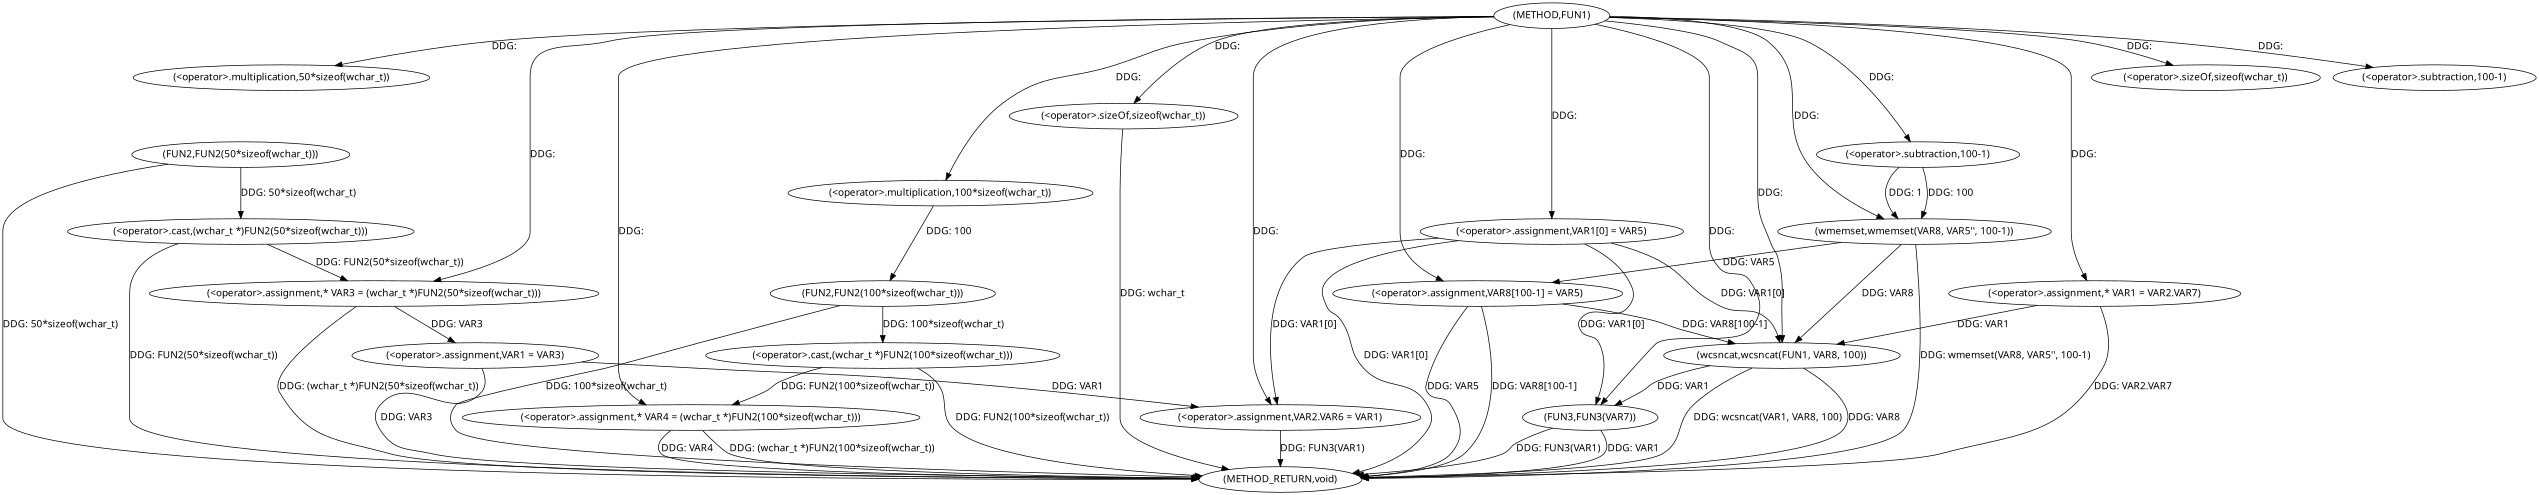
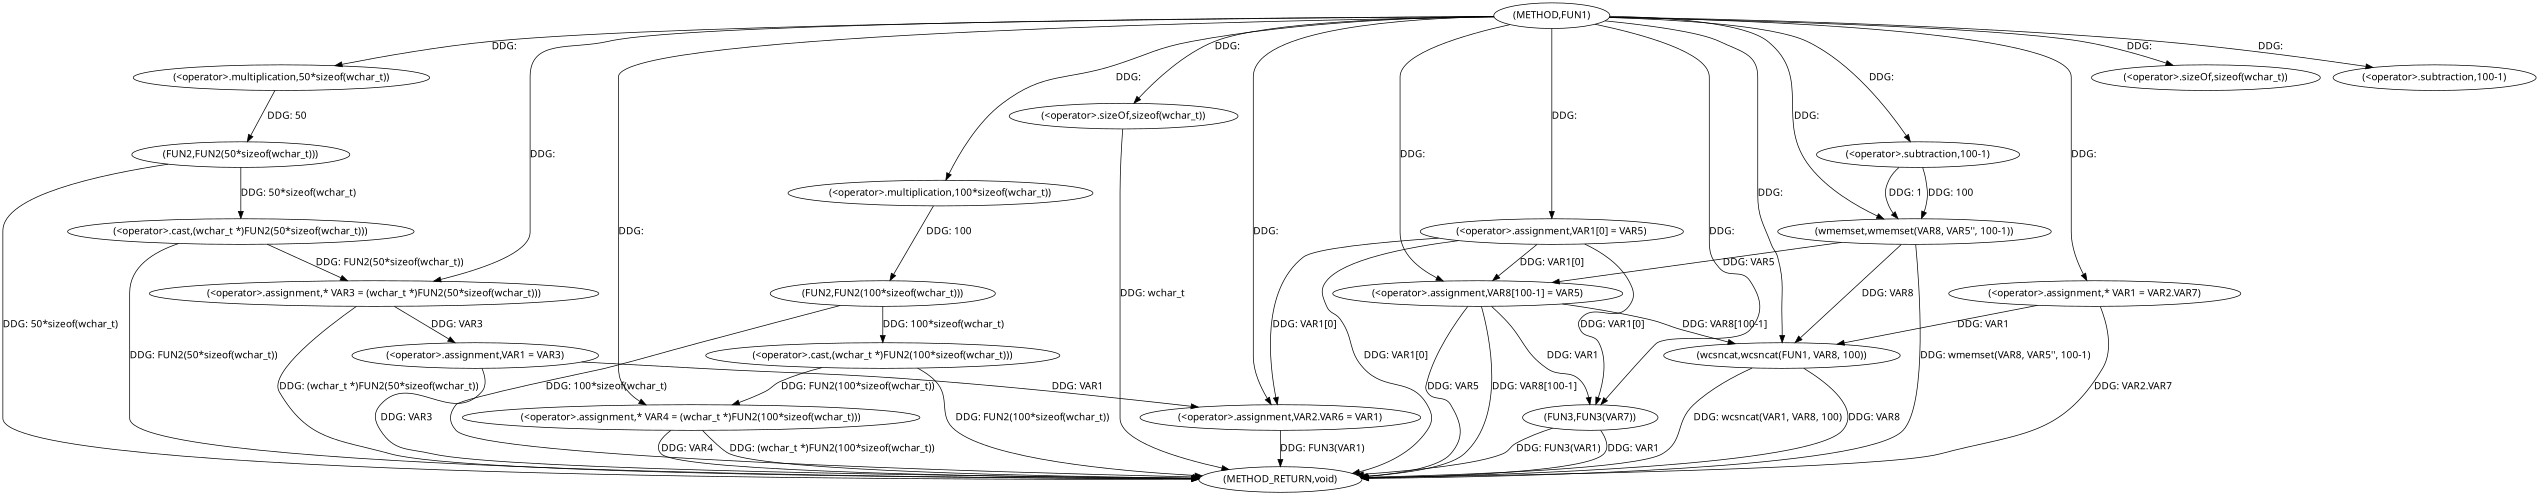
none -> (263, 113)
(1696, 290) -> (1518, 260)
(1663, 379) -> (1536, 359)
